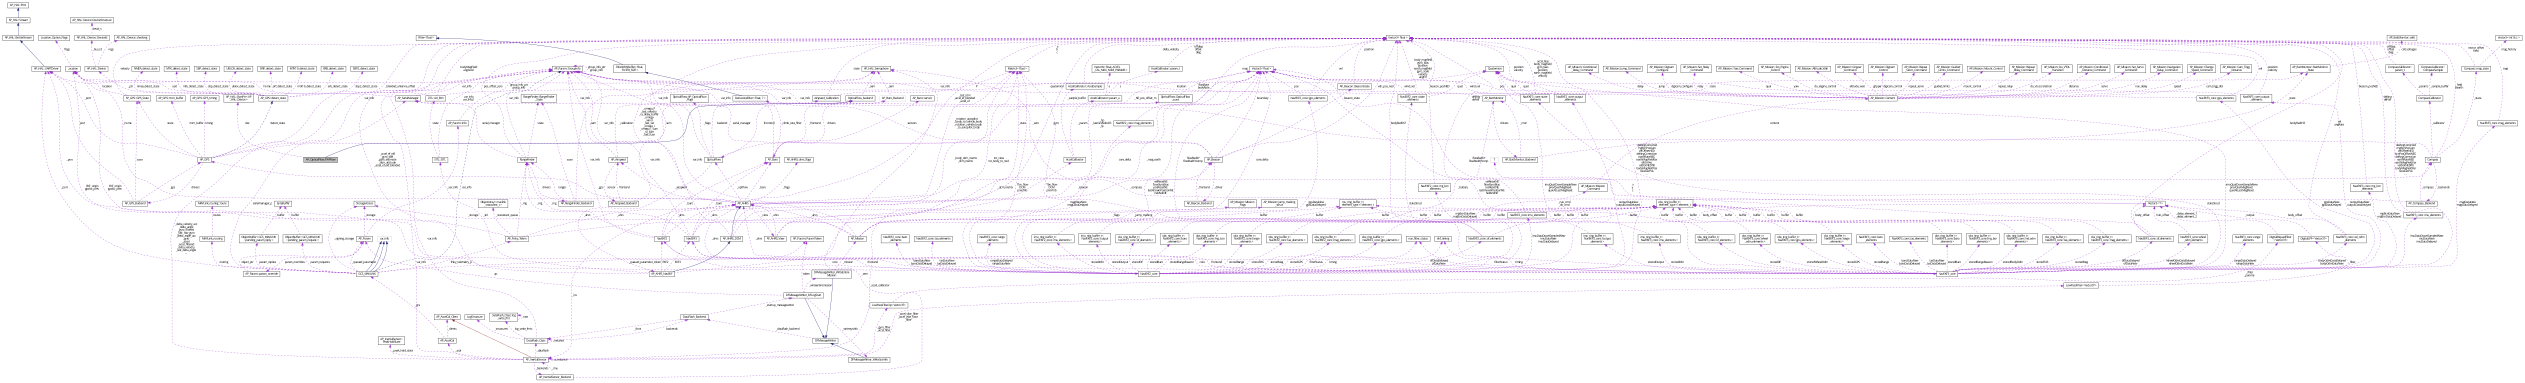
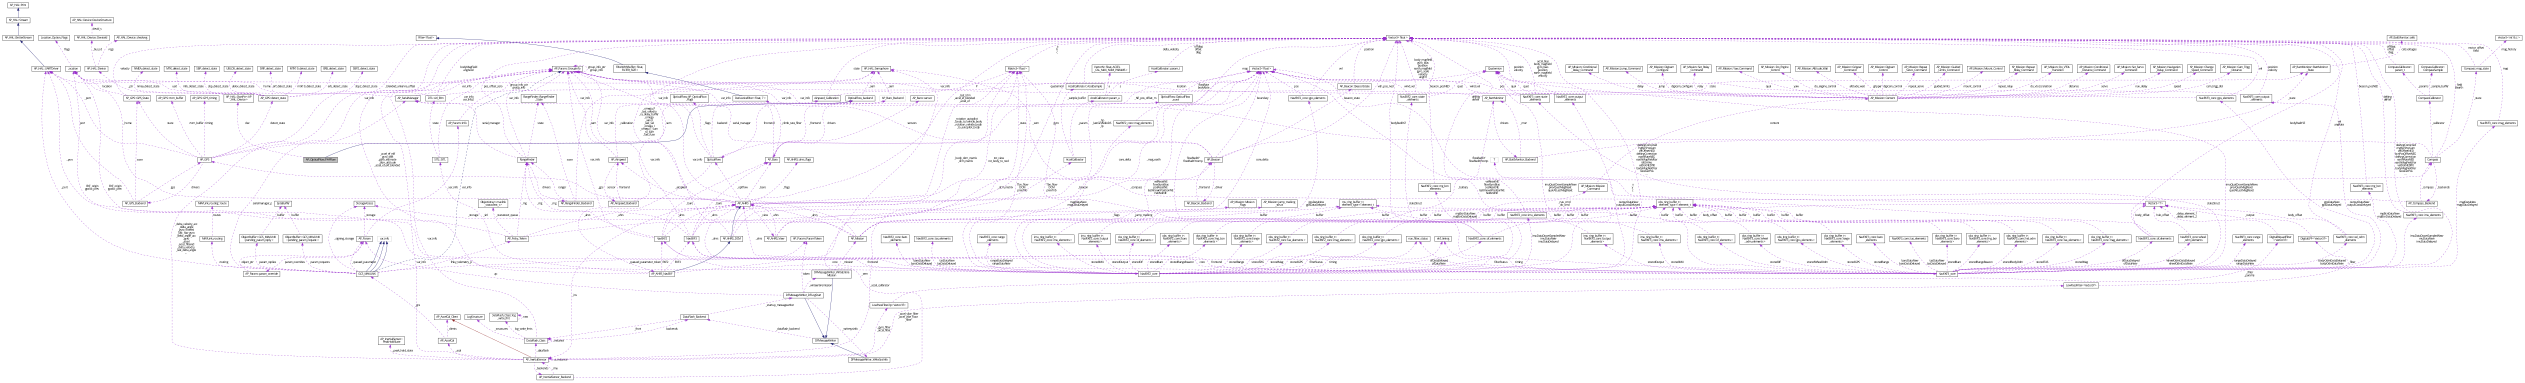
(250, 140) -> (250, 140)
